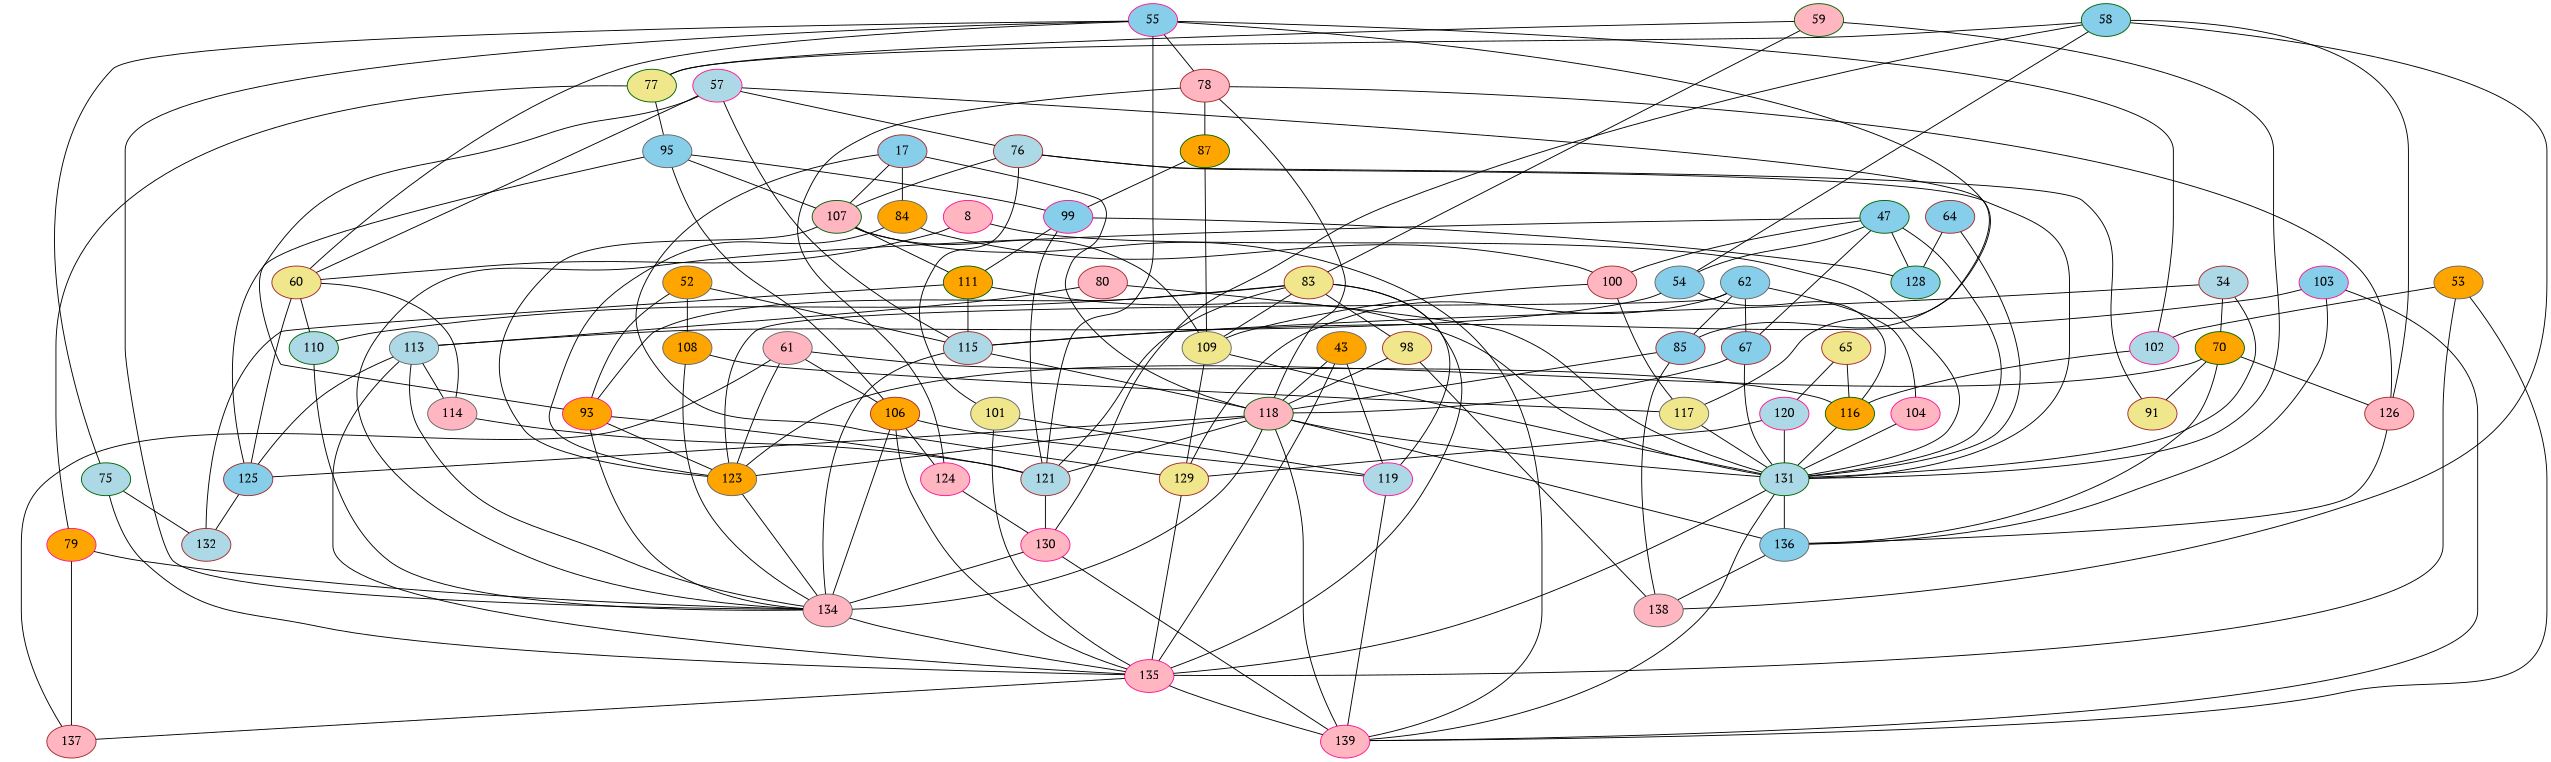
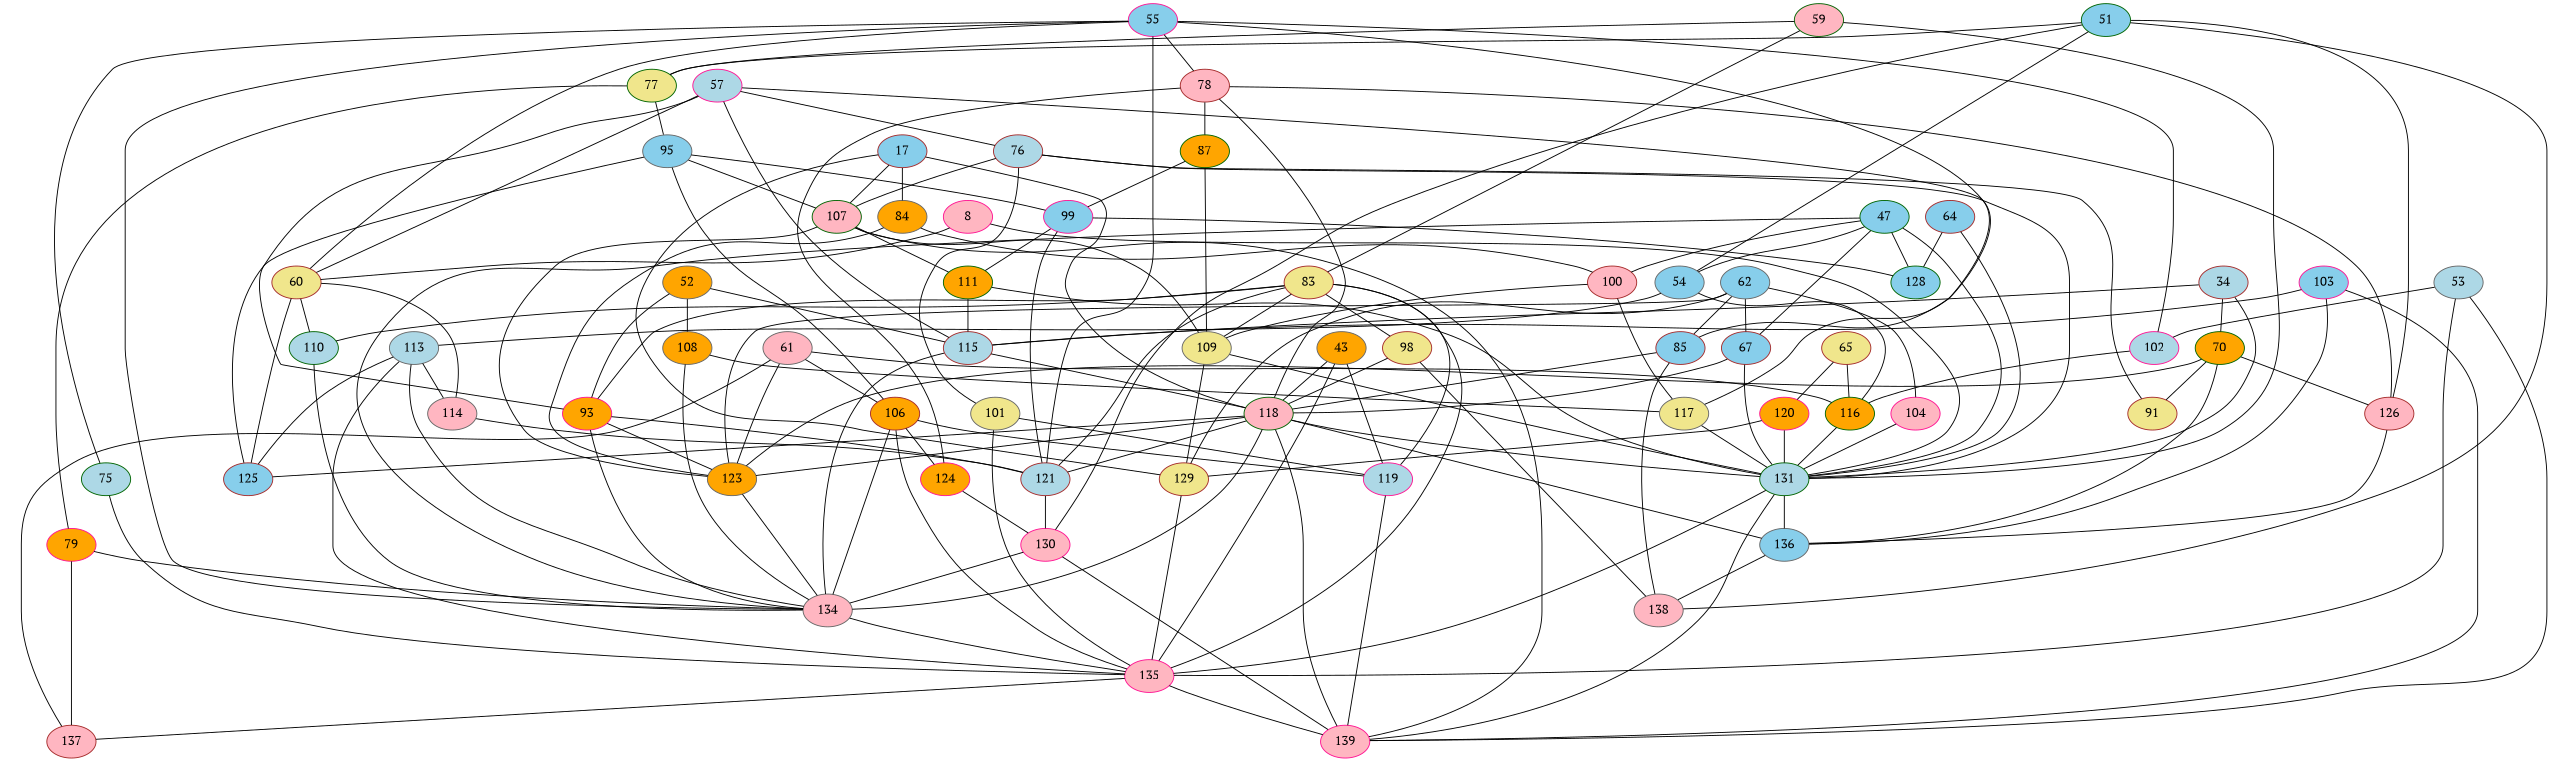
(2106, 20) -> (2106, 20)
(1103, 282) -> none
(2459, 282) -> (2459, 282)
(1784, 414) -> (1784, 414)
(945, 479) -> (945, 479)
(206, 545) -> none
